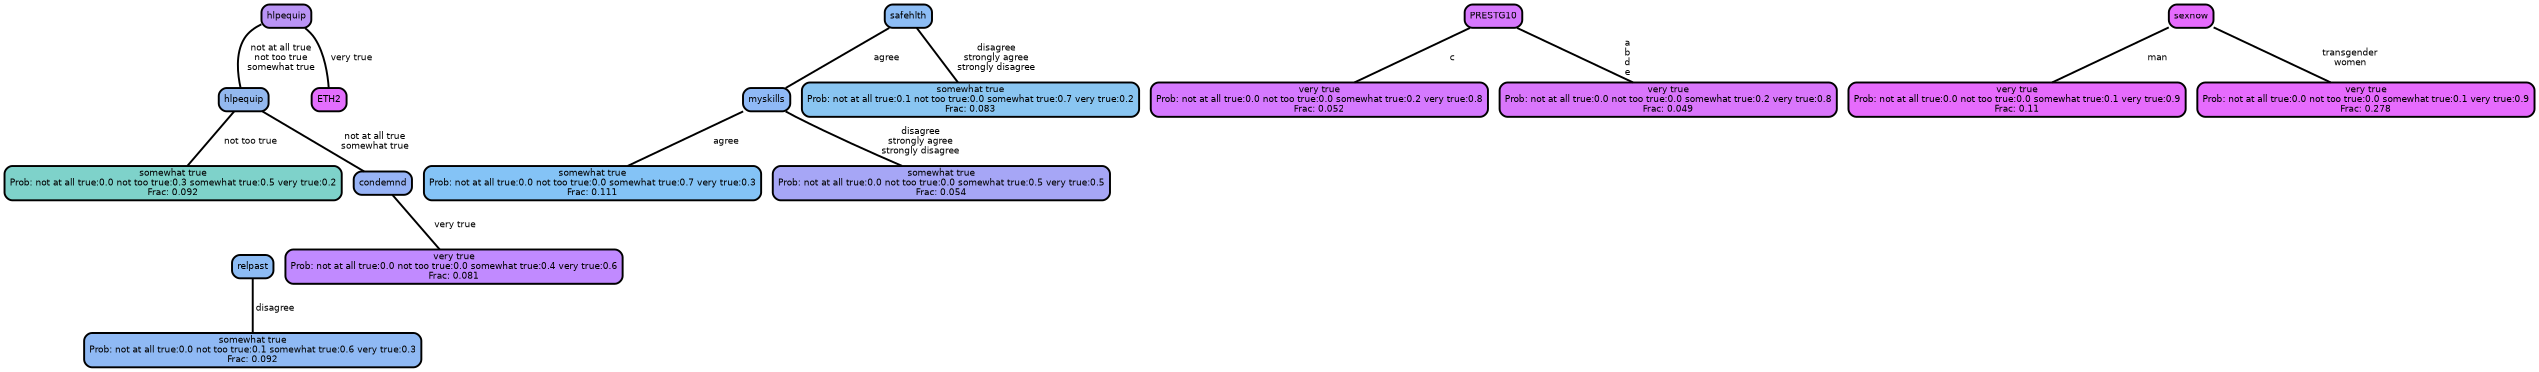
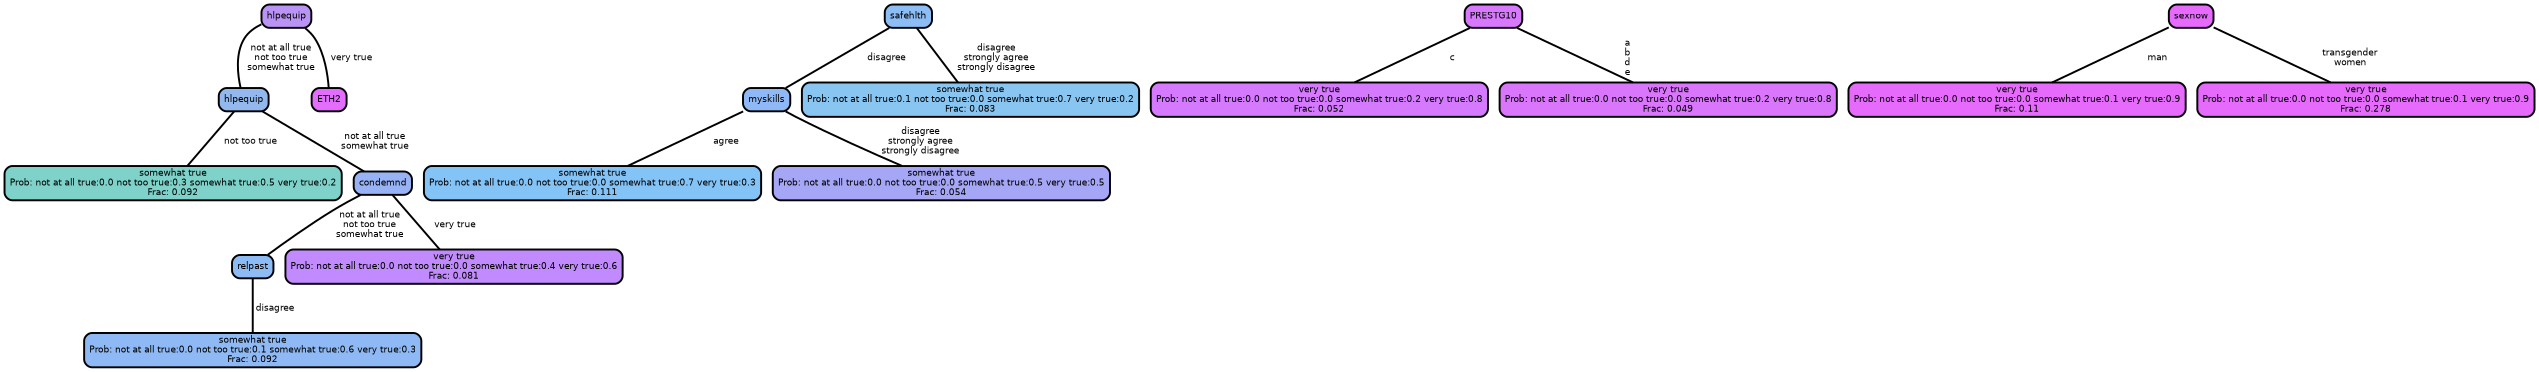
(885, 58) -> (885, 58)
none -> (313, 223)
